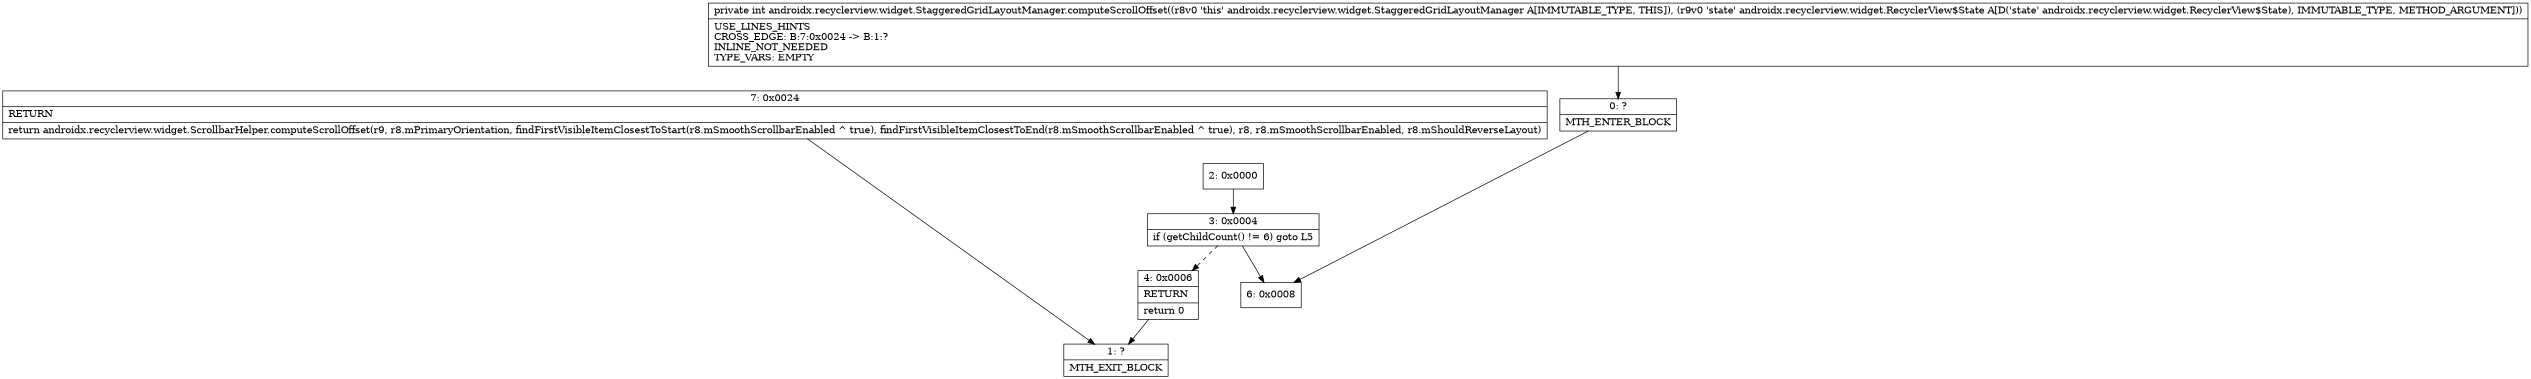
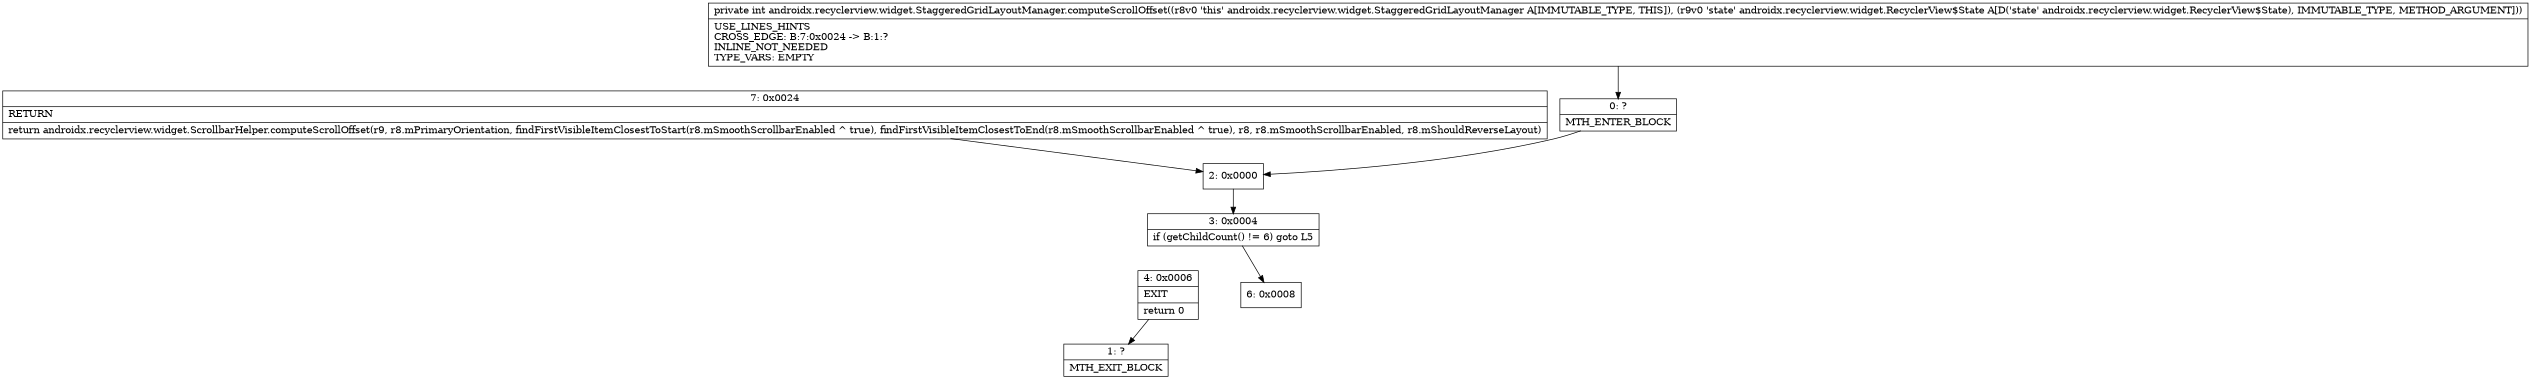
(1444, 205) -> (1427, 161)
(948, 240) -> (1073, 155)
(1207, 256) -> none
(1166, 294) -> (1155, 294)
